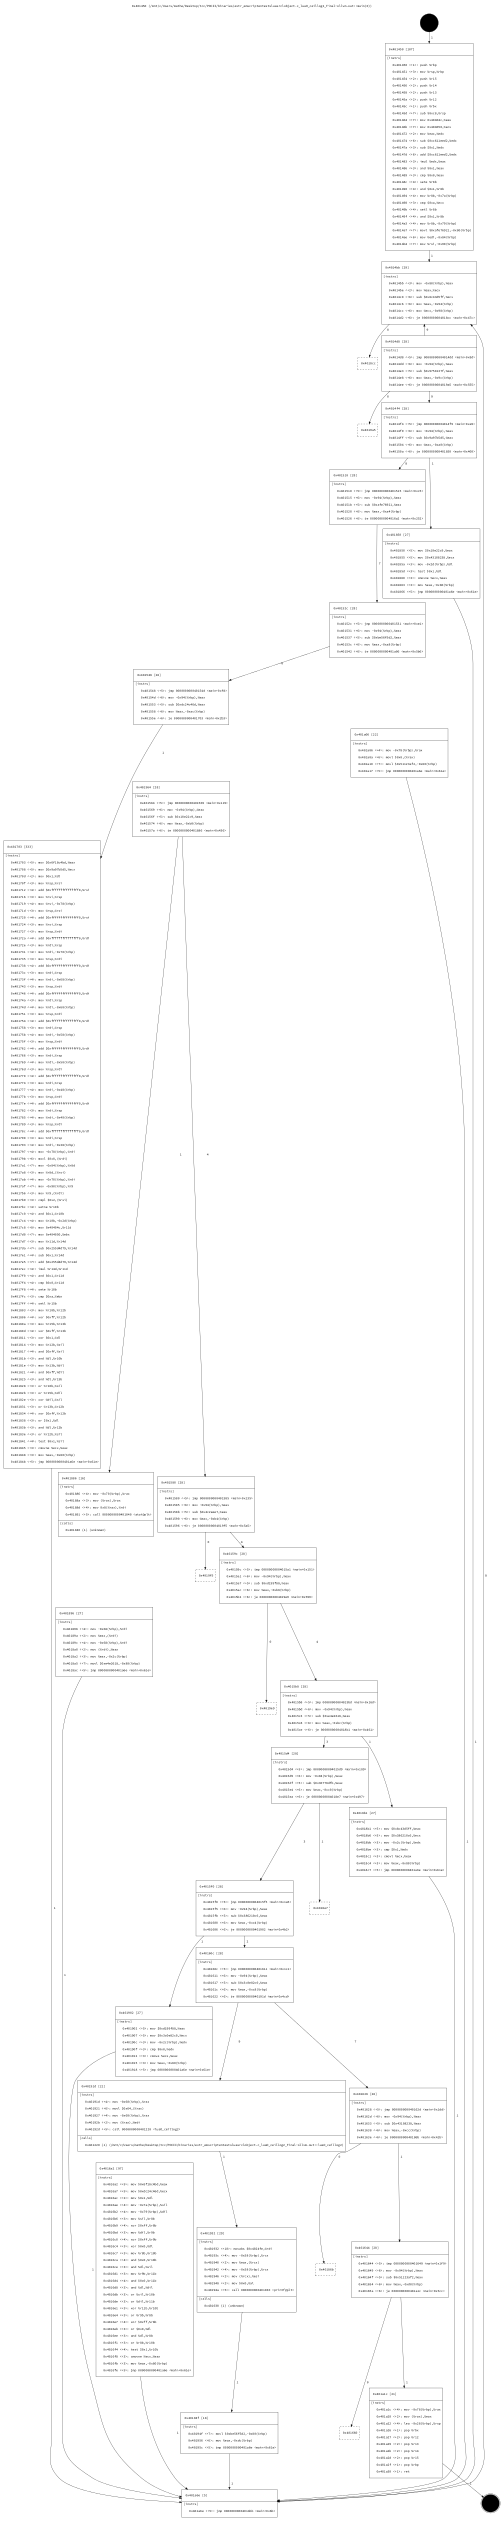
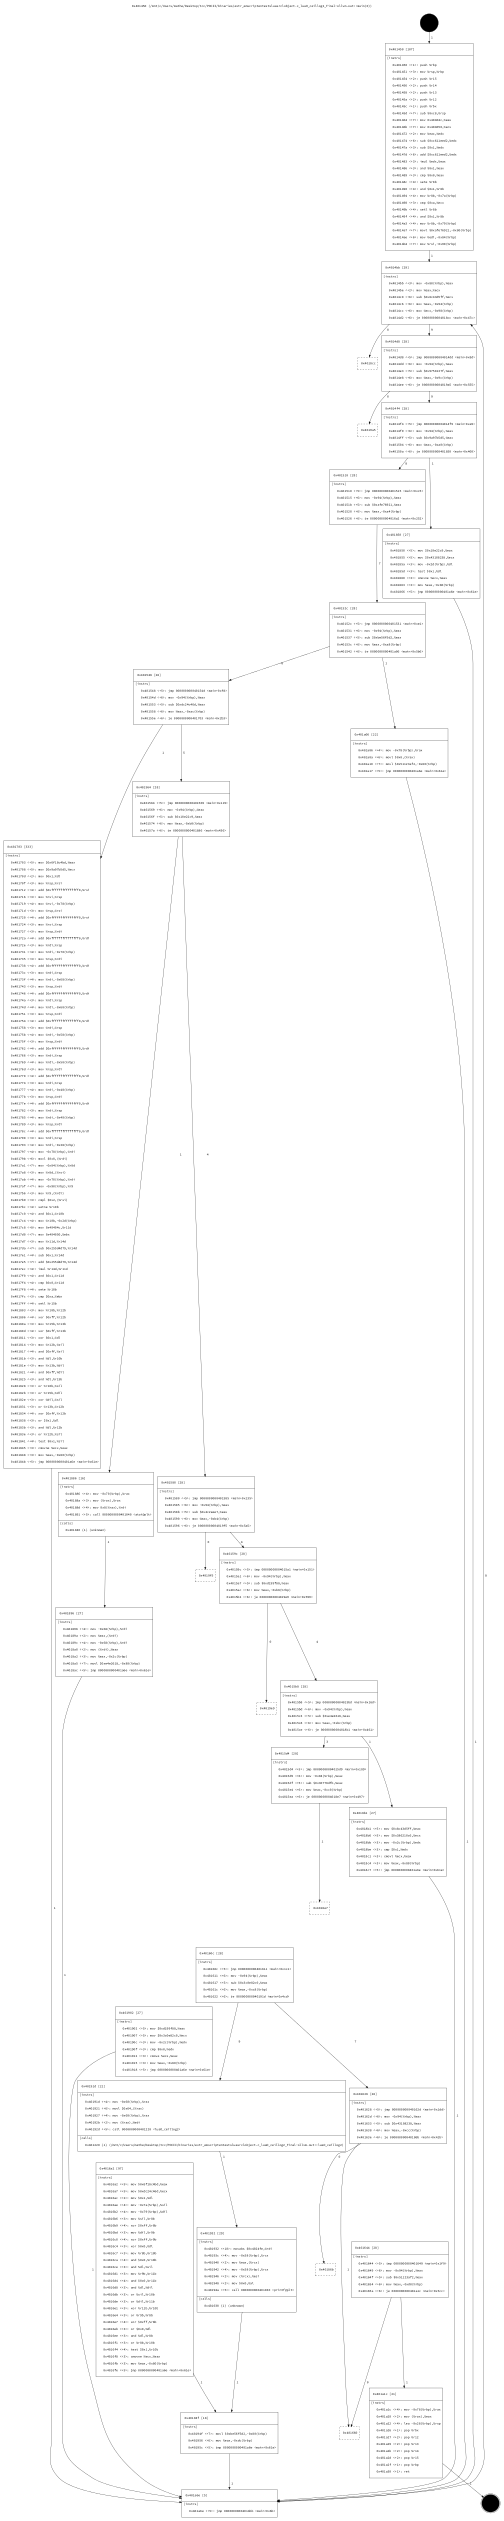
(425, 331) -> (429, 329)
none -> (389, 692)
none -> (181, 752)
none -> (105, 1571)
(245, 1908) -> none
(399, 2192) -> (342, 2282)
(153, 2437) -> (204, 2392)
